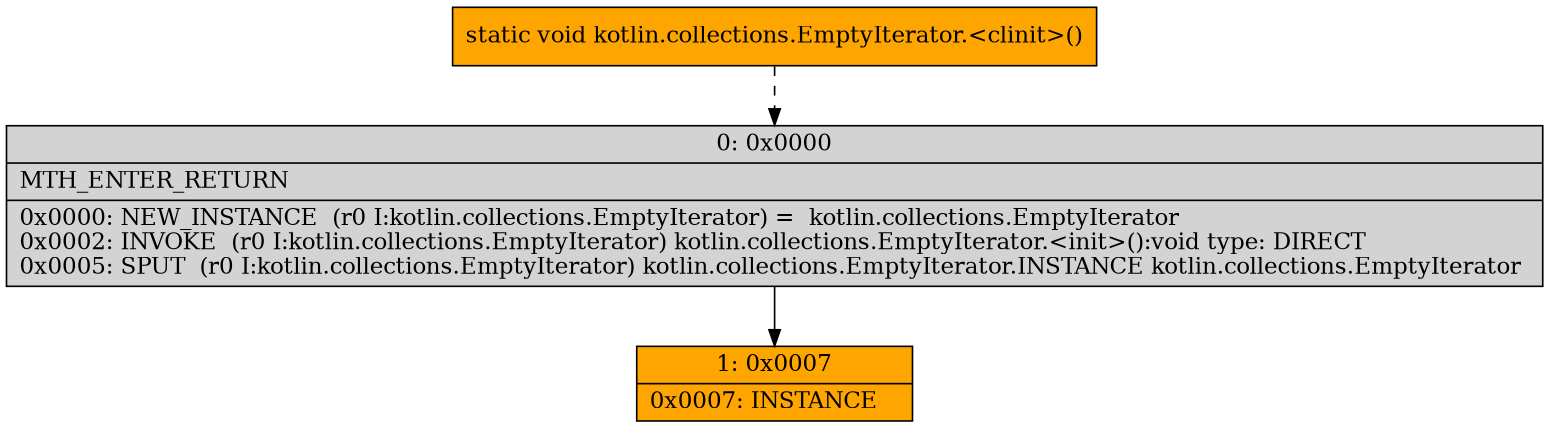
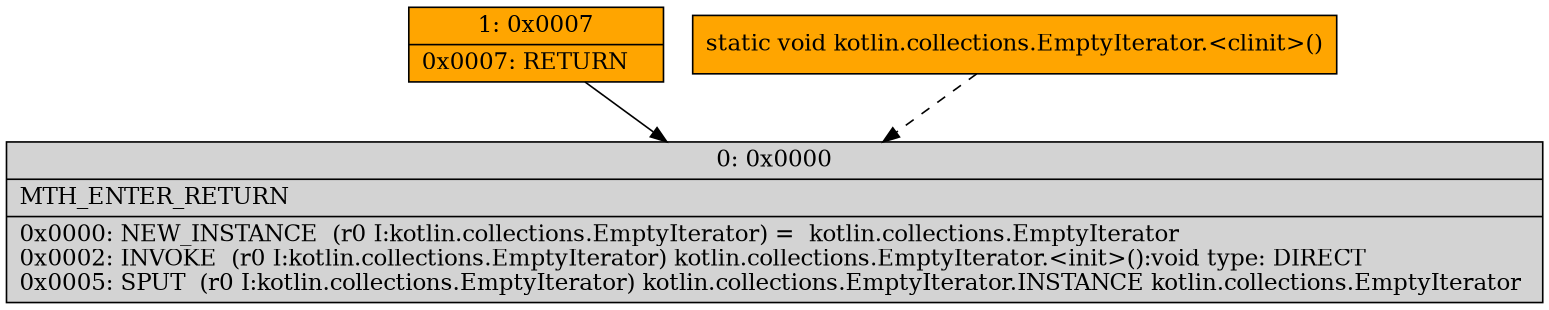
(775, 308) -> (619, 107)
(775, 402) -> (536, 62)
